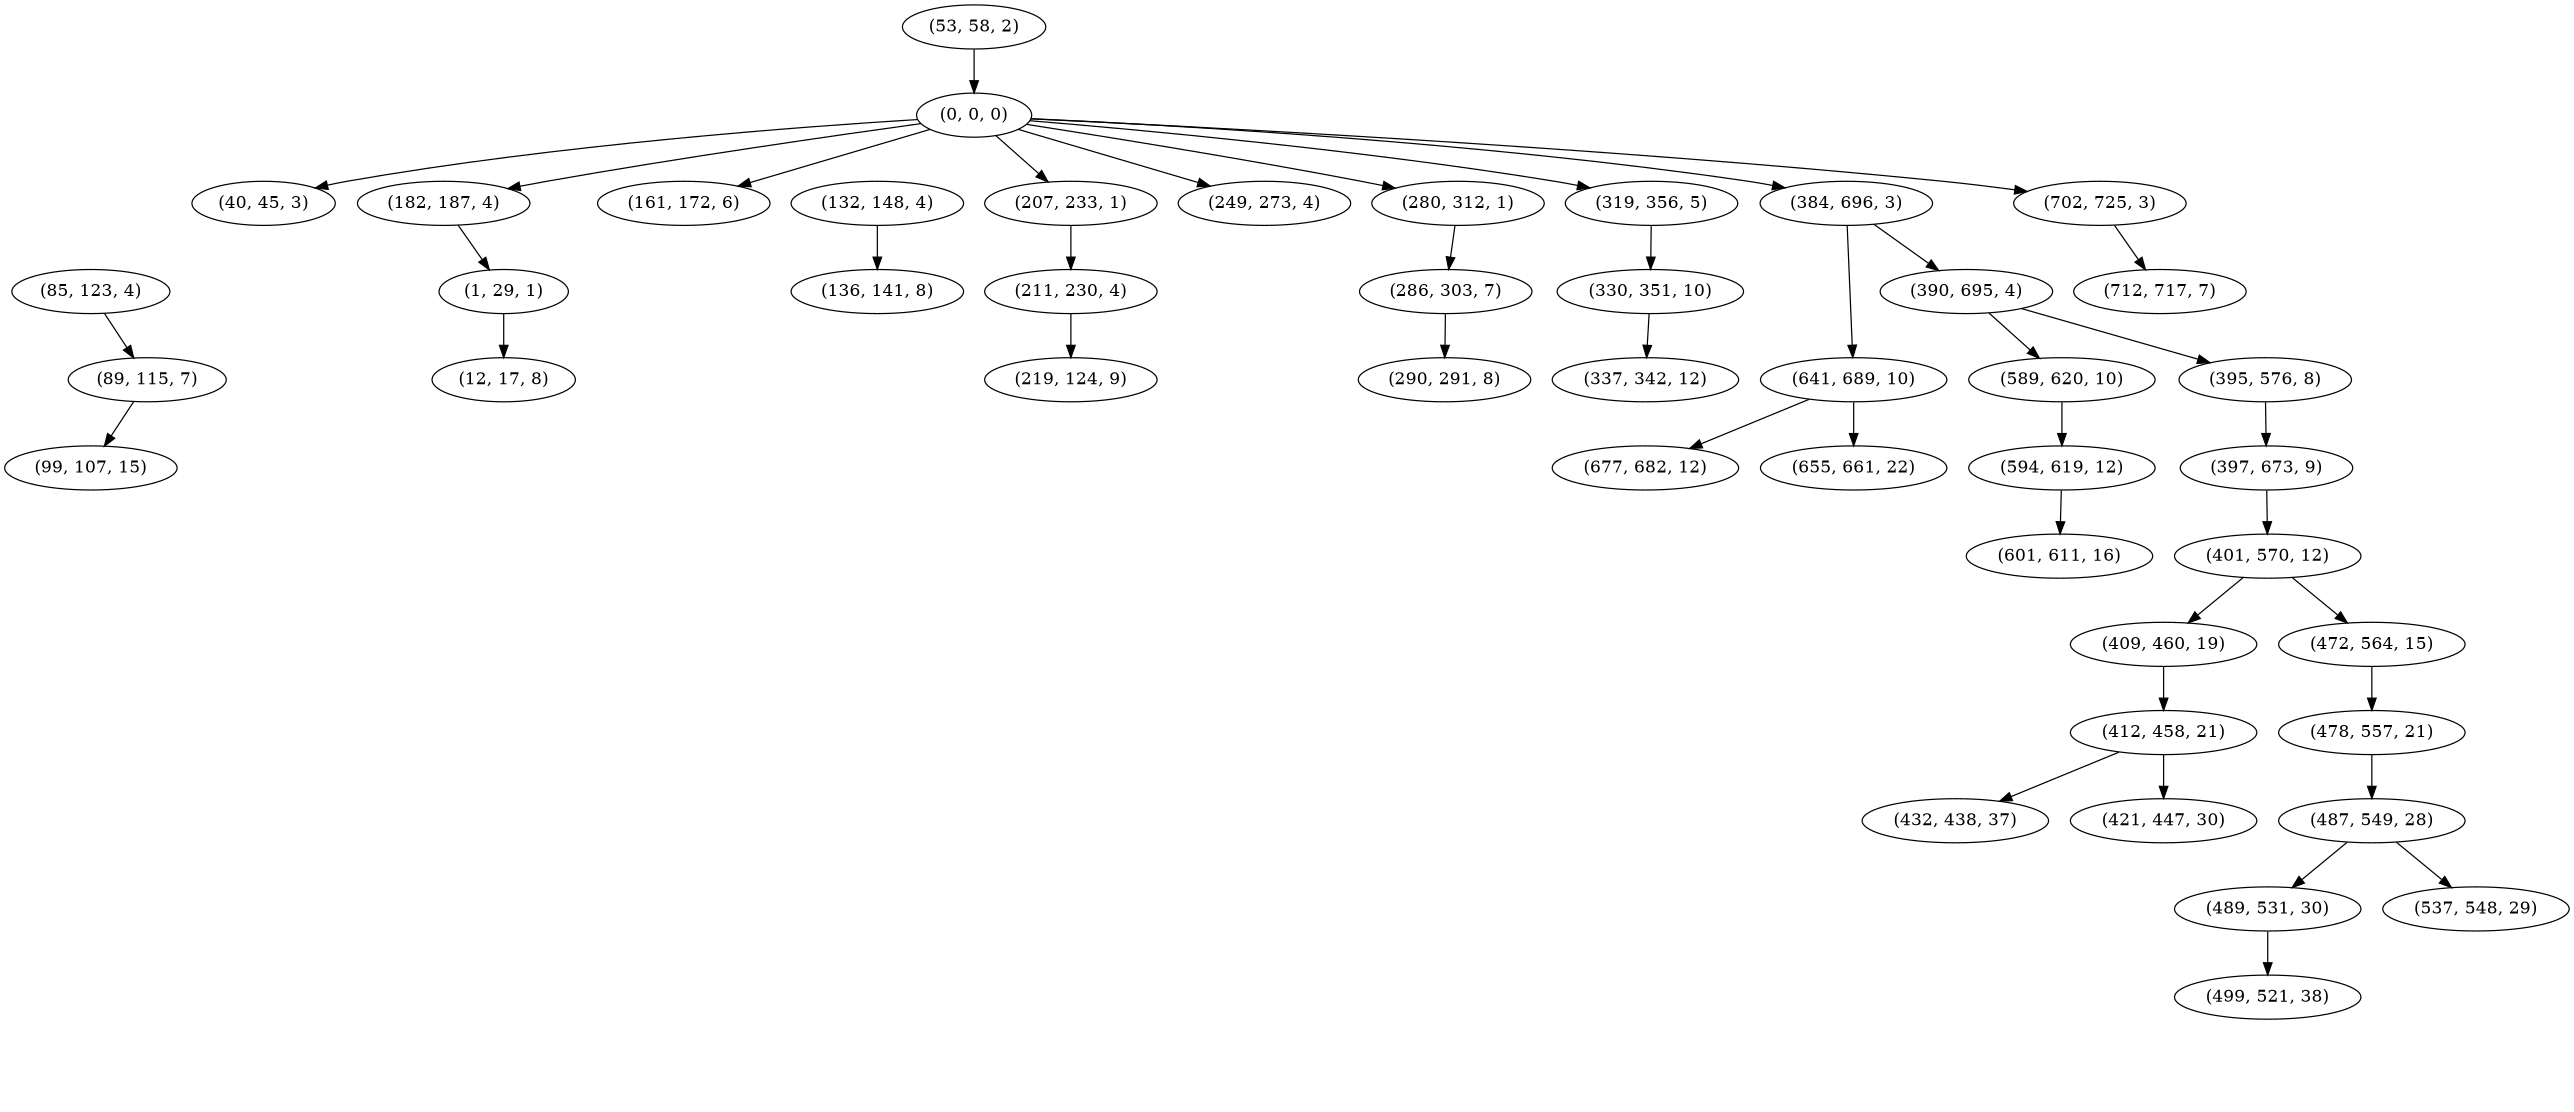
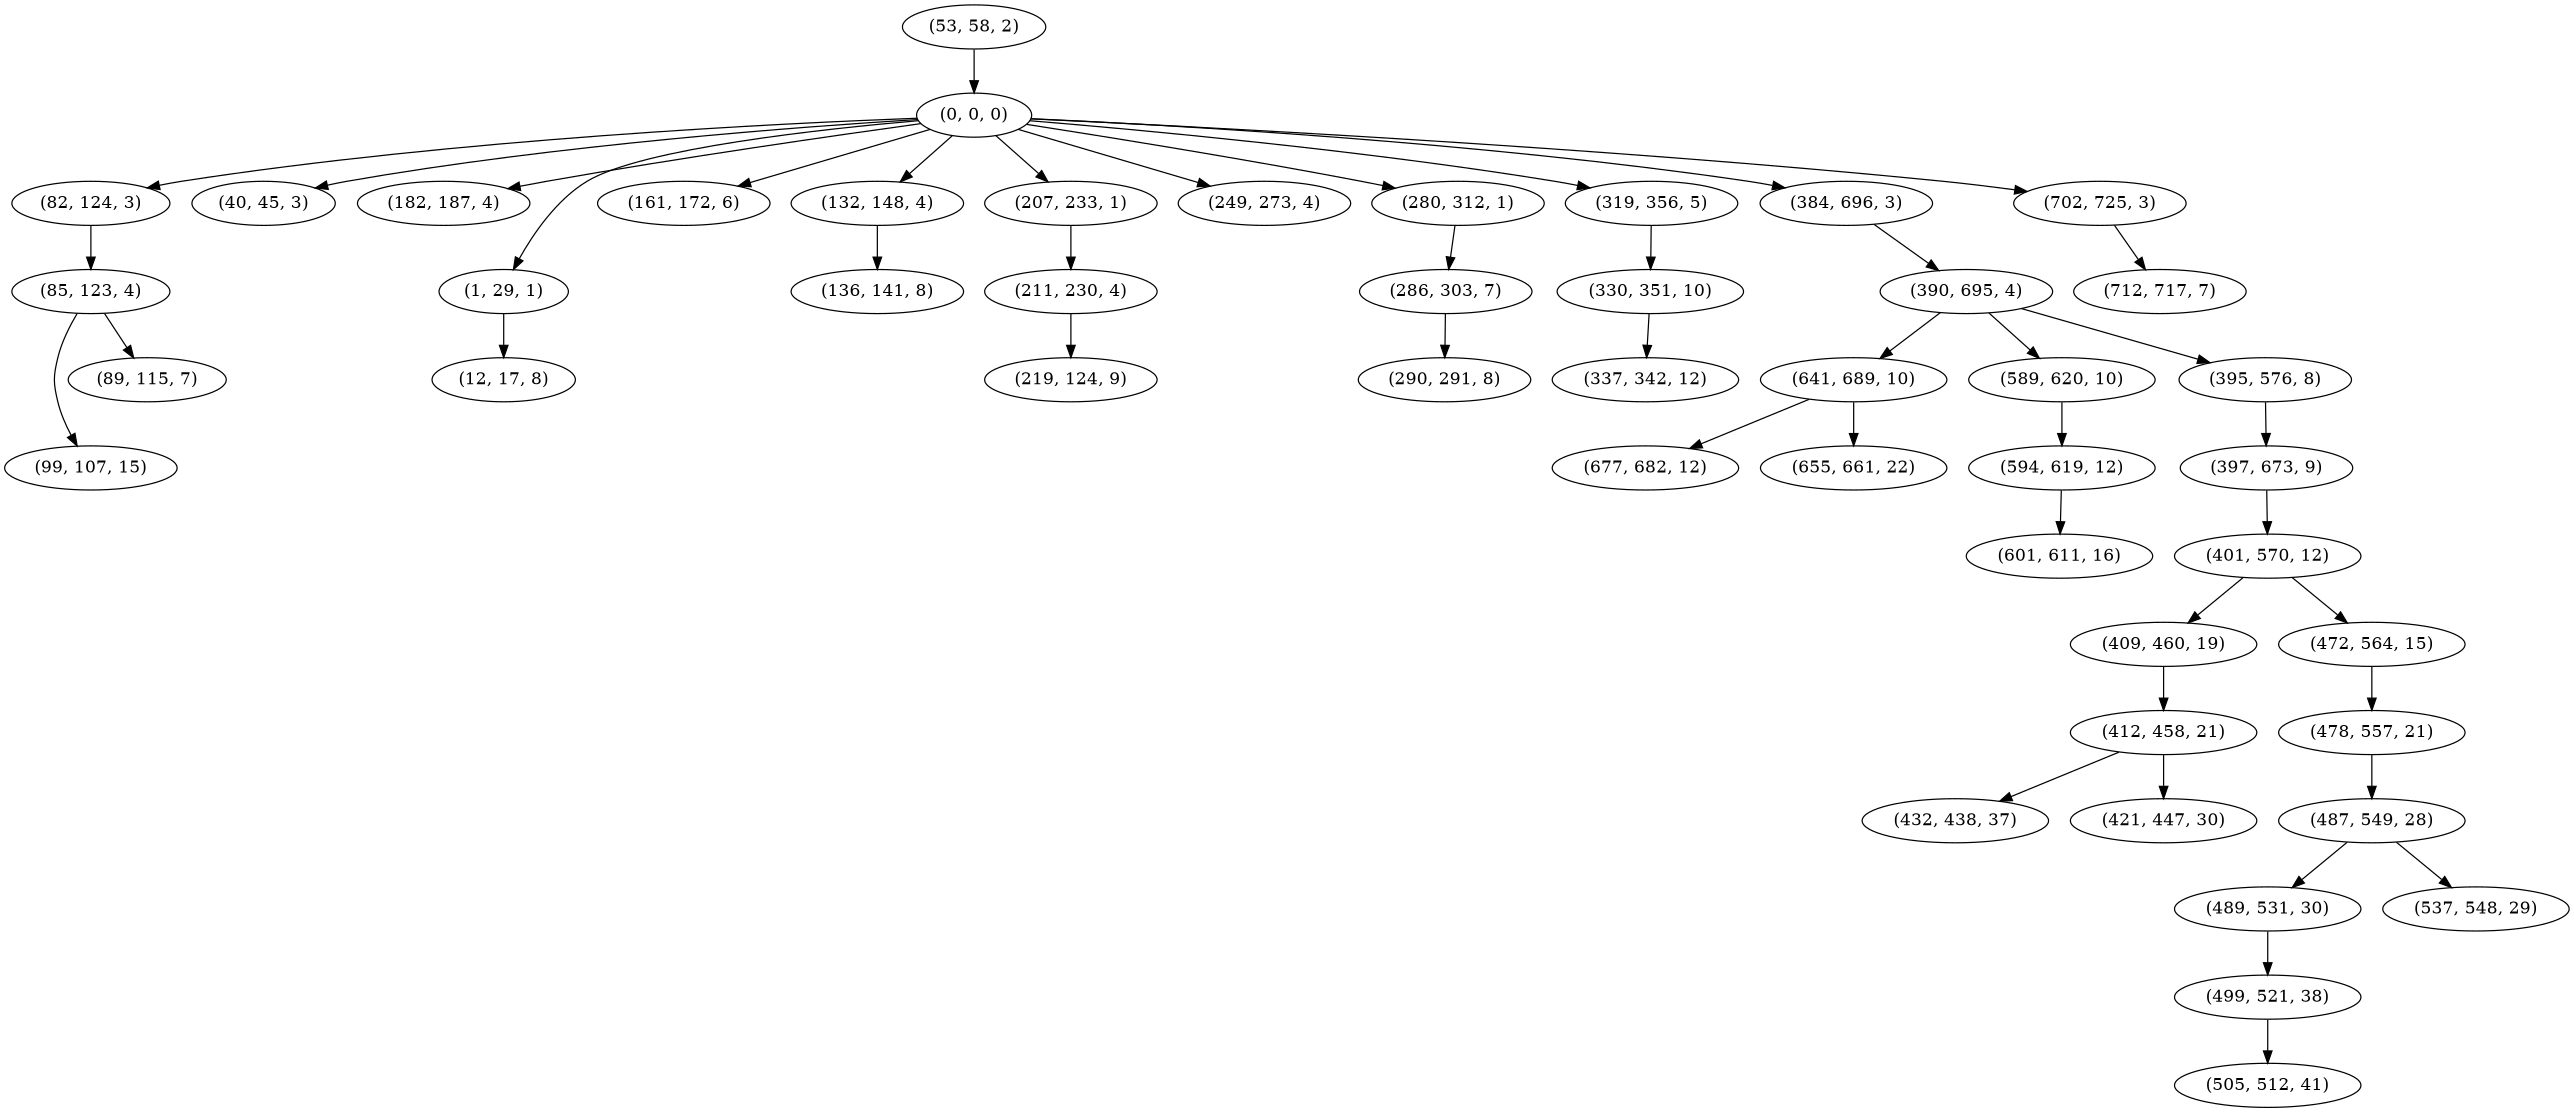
none -> (931, 155)
none -> (91, 203)
(470, 242) -> (699, 148)
(1850, 285) -> (1915, 332)
(122, 419) -> (55, 374)
none -> (2268, 1085)
